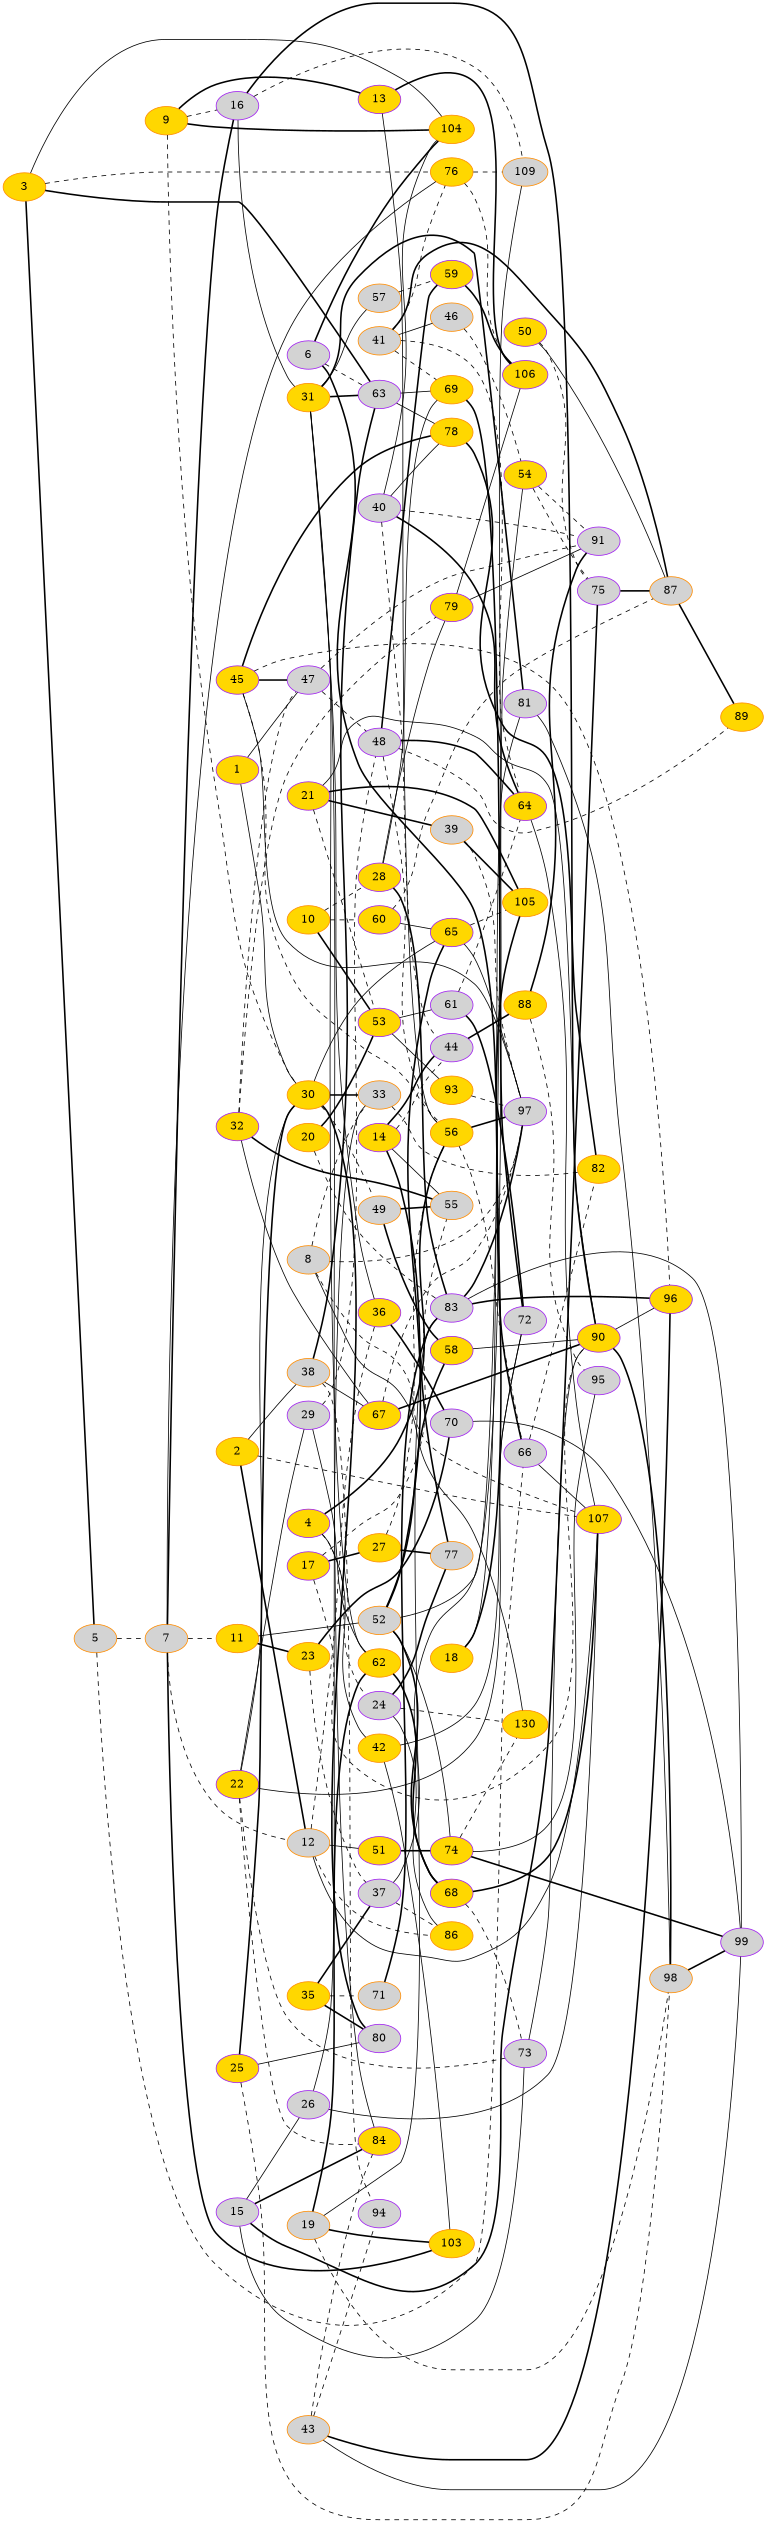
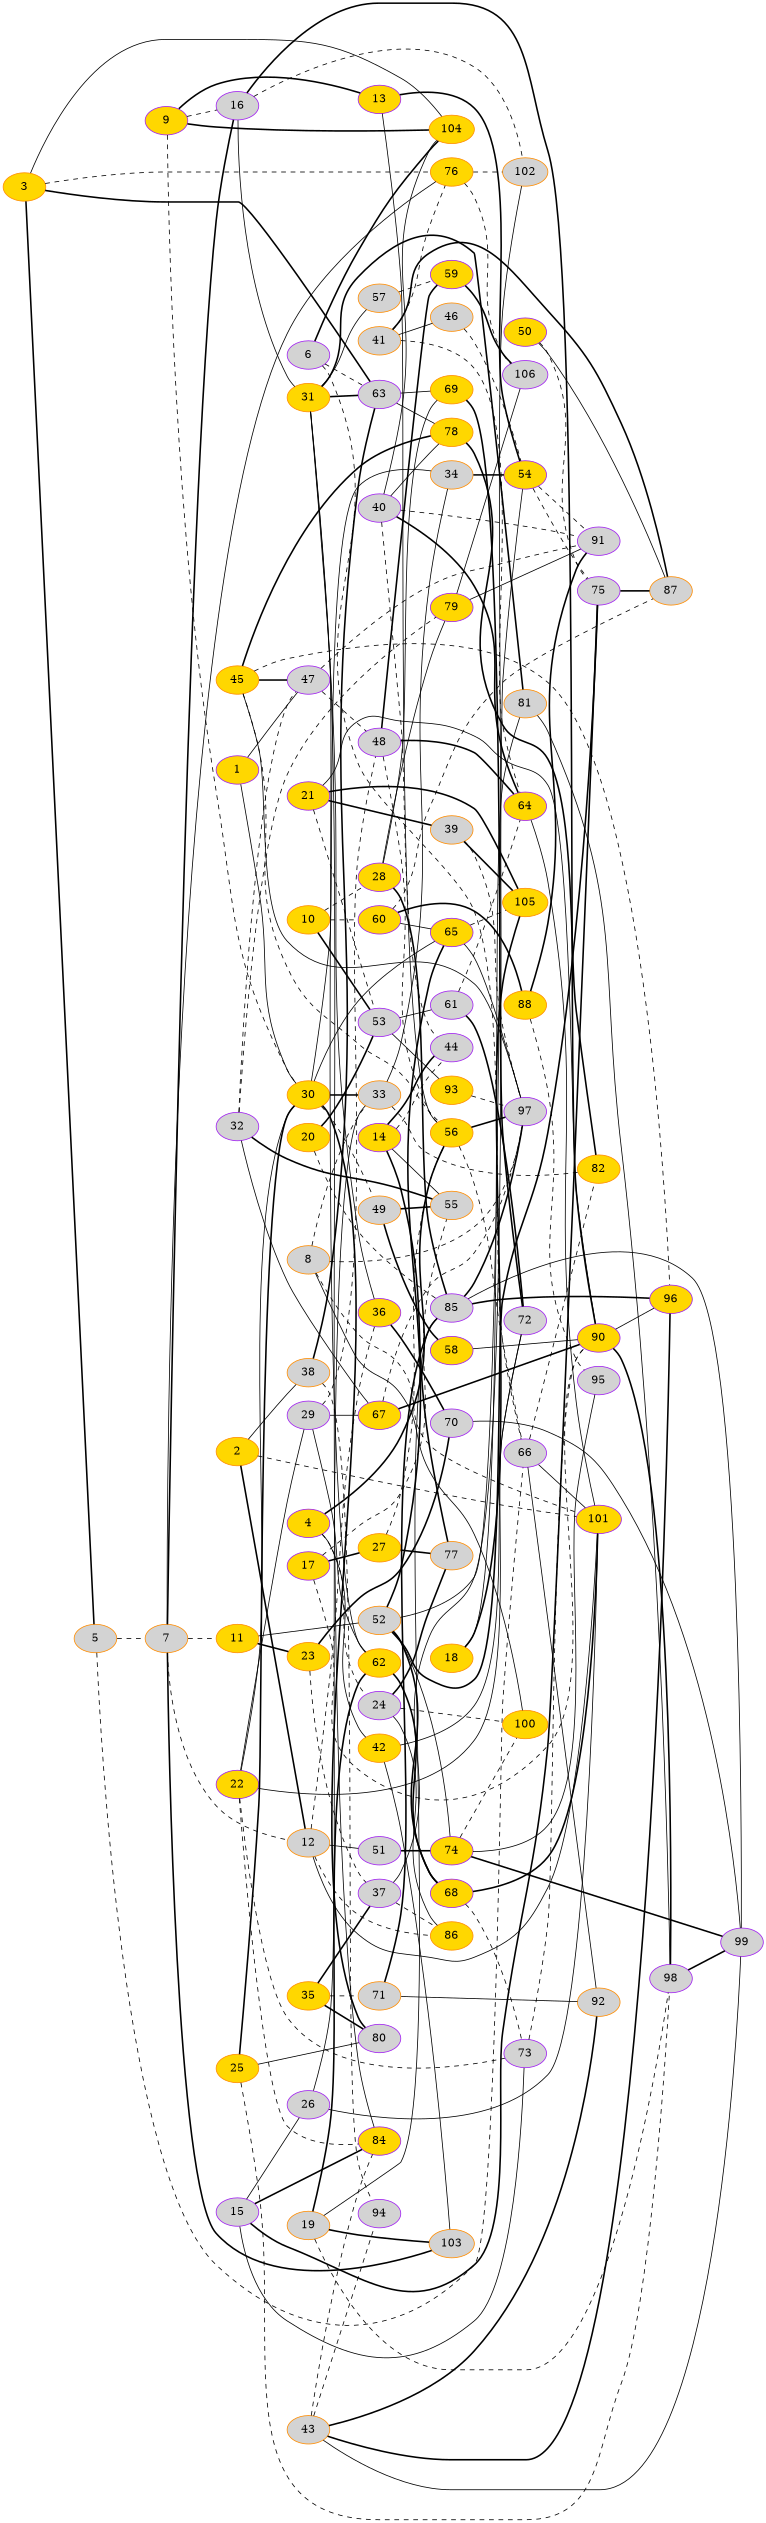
(166, 121) -> (166, 121)
(525, 172) -> (525, 172)
(496, 180) -> (501, 244)
(415, 365) -> none
(525, 375) -> (525, 375)
none -> (452, 475)
(237, 680) -> (237, 680)
(525, 704) -> (525, 704)
(742, 717) -> none
(457, 884) -> (457, 884)
(379, 1022) -> (379, 1022)
(487, 1027) -> (466, 907)
(237, 1127) -> (237, 1127)
(452, 1308) -> (452, 1308)
(344, 1394) -> (344, 1415)
(415, 1485) -> (531, 1199)
(599, 1519) -> (599, 1519)
(525, 1725) -> (525, 1725)
(552, 1762) -> (552, 1762)
(379, 1851) -> (379, 1851)
(671, 1979) -> (671, 1979)
none -> (599, 2002)
(237, 2068) -> (237, 2068)
(452, 2244) -> (452, 2244)
